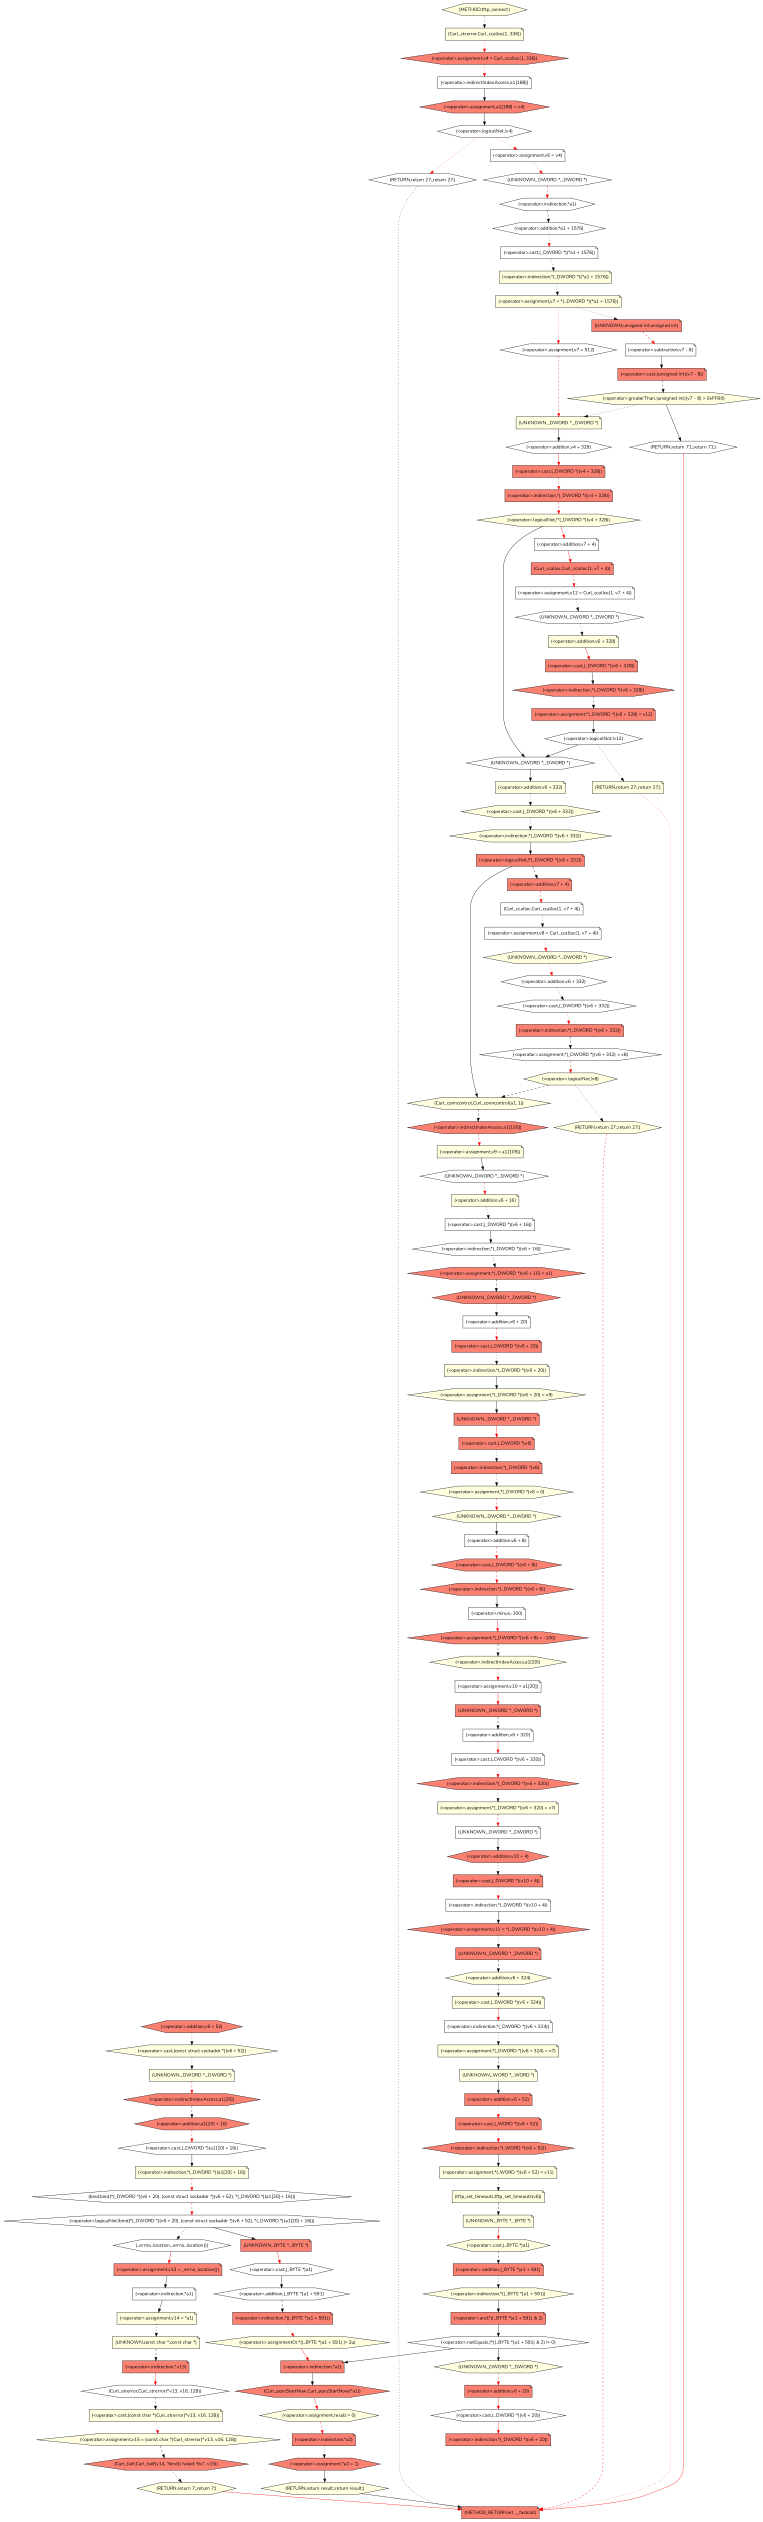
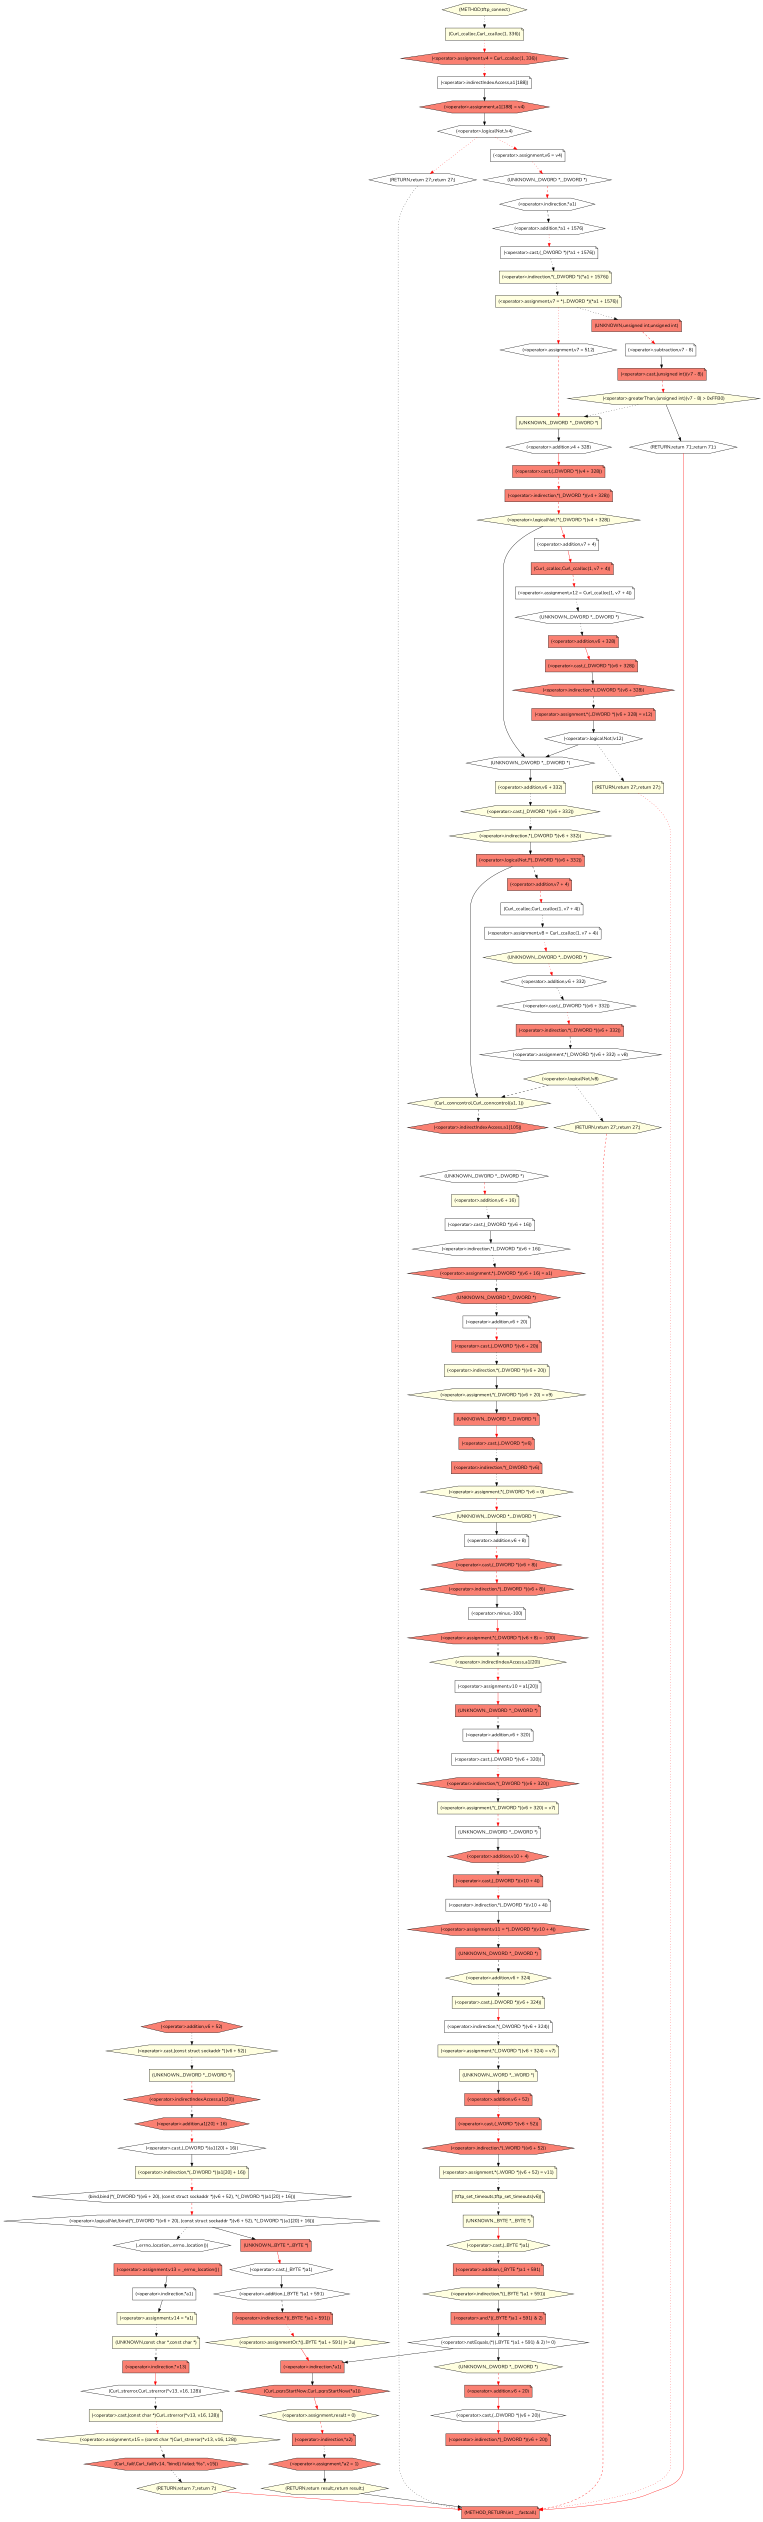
(485, 34) -> (485, 34)
(663, 385) -> (663, 385)
(583, 642) -> (583, 642)
(571, 1065) -> none
(480, 1152) -> none
(170, 2256) -> none
